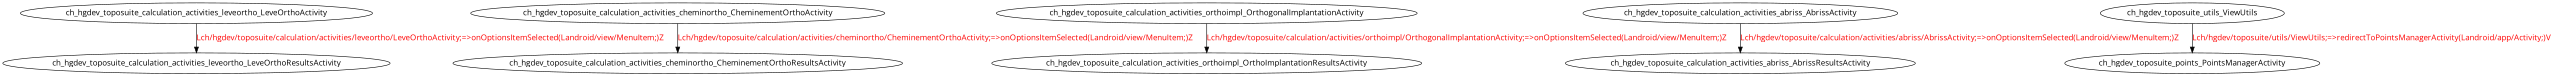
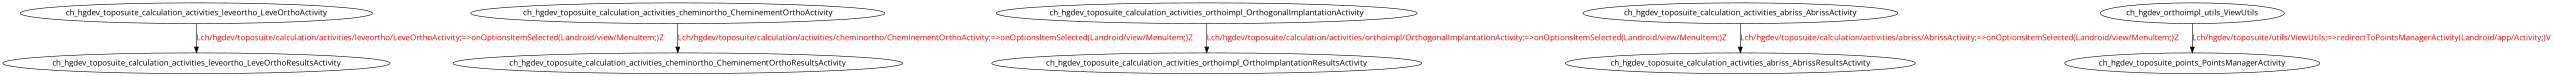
(2192, 13) -> (2192, 13)
